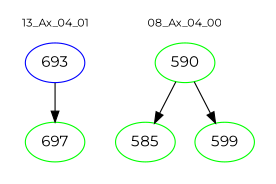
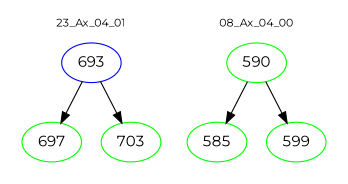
(56, 24) -> (91, 24)
none -> (131, 142)
